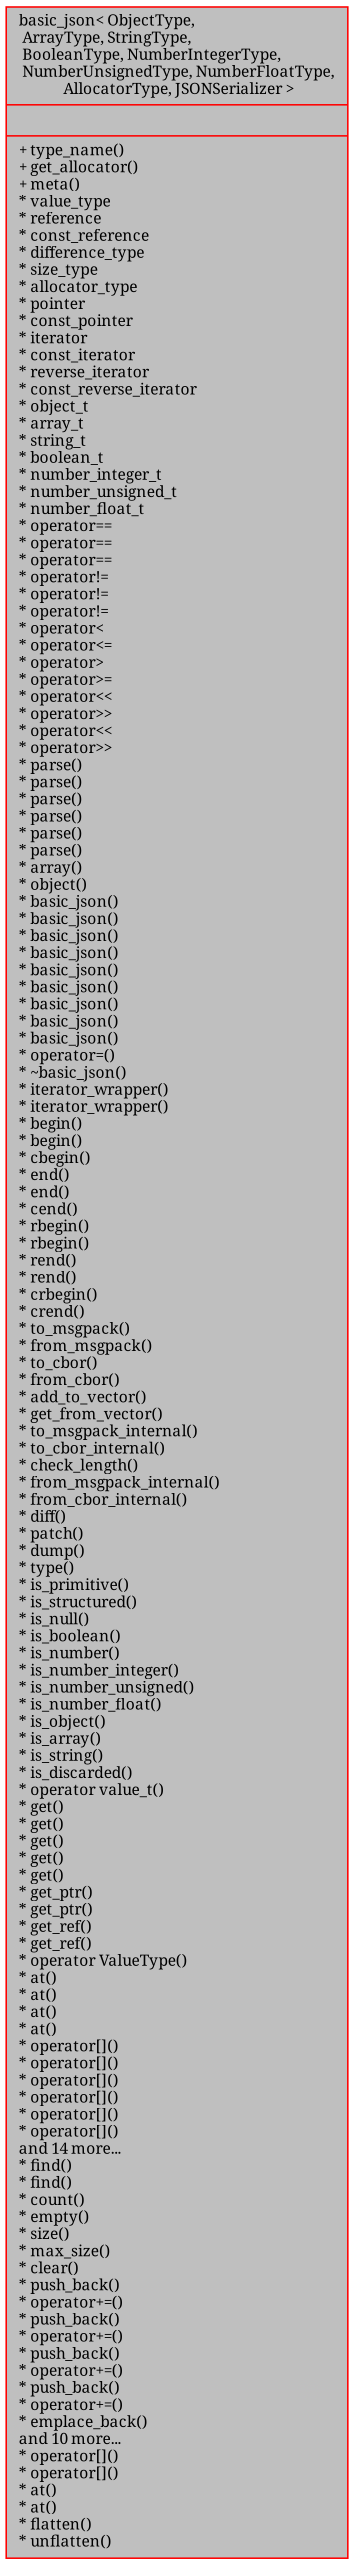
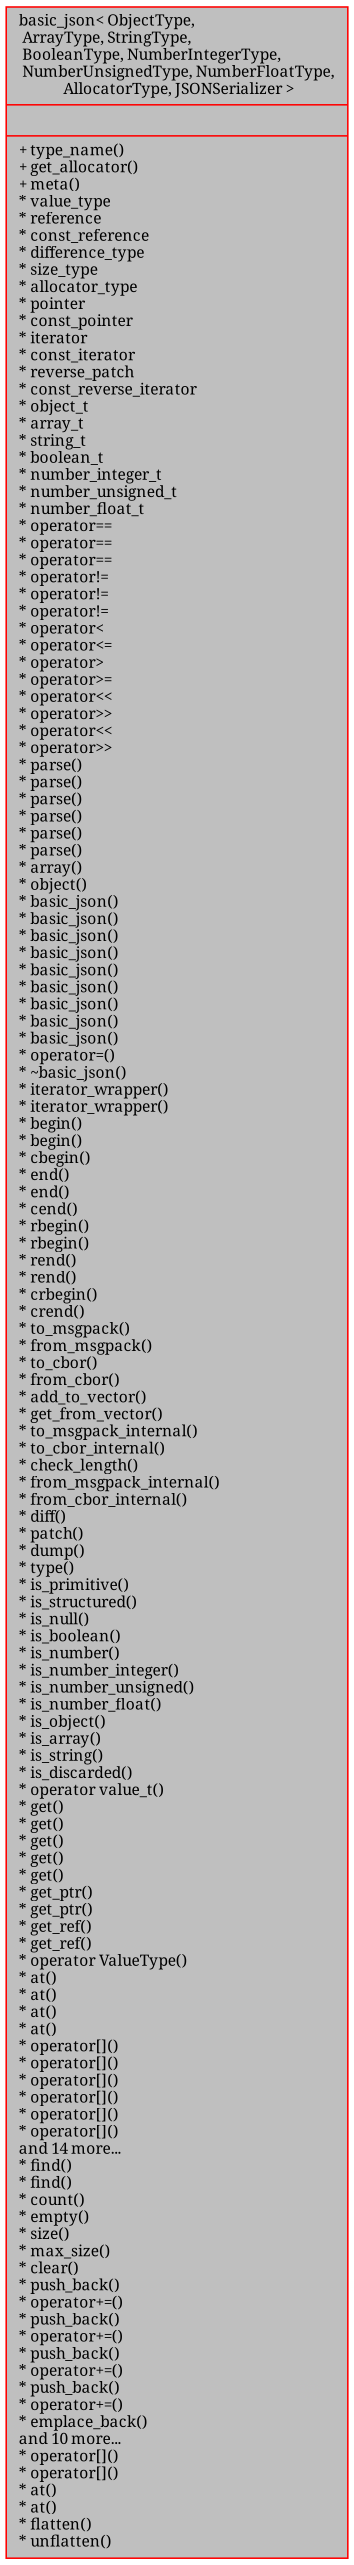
(85, 373) -> (77, 373)
